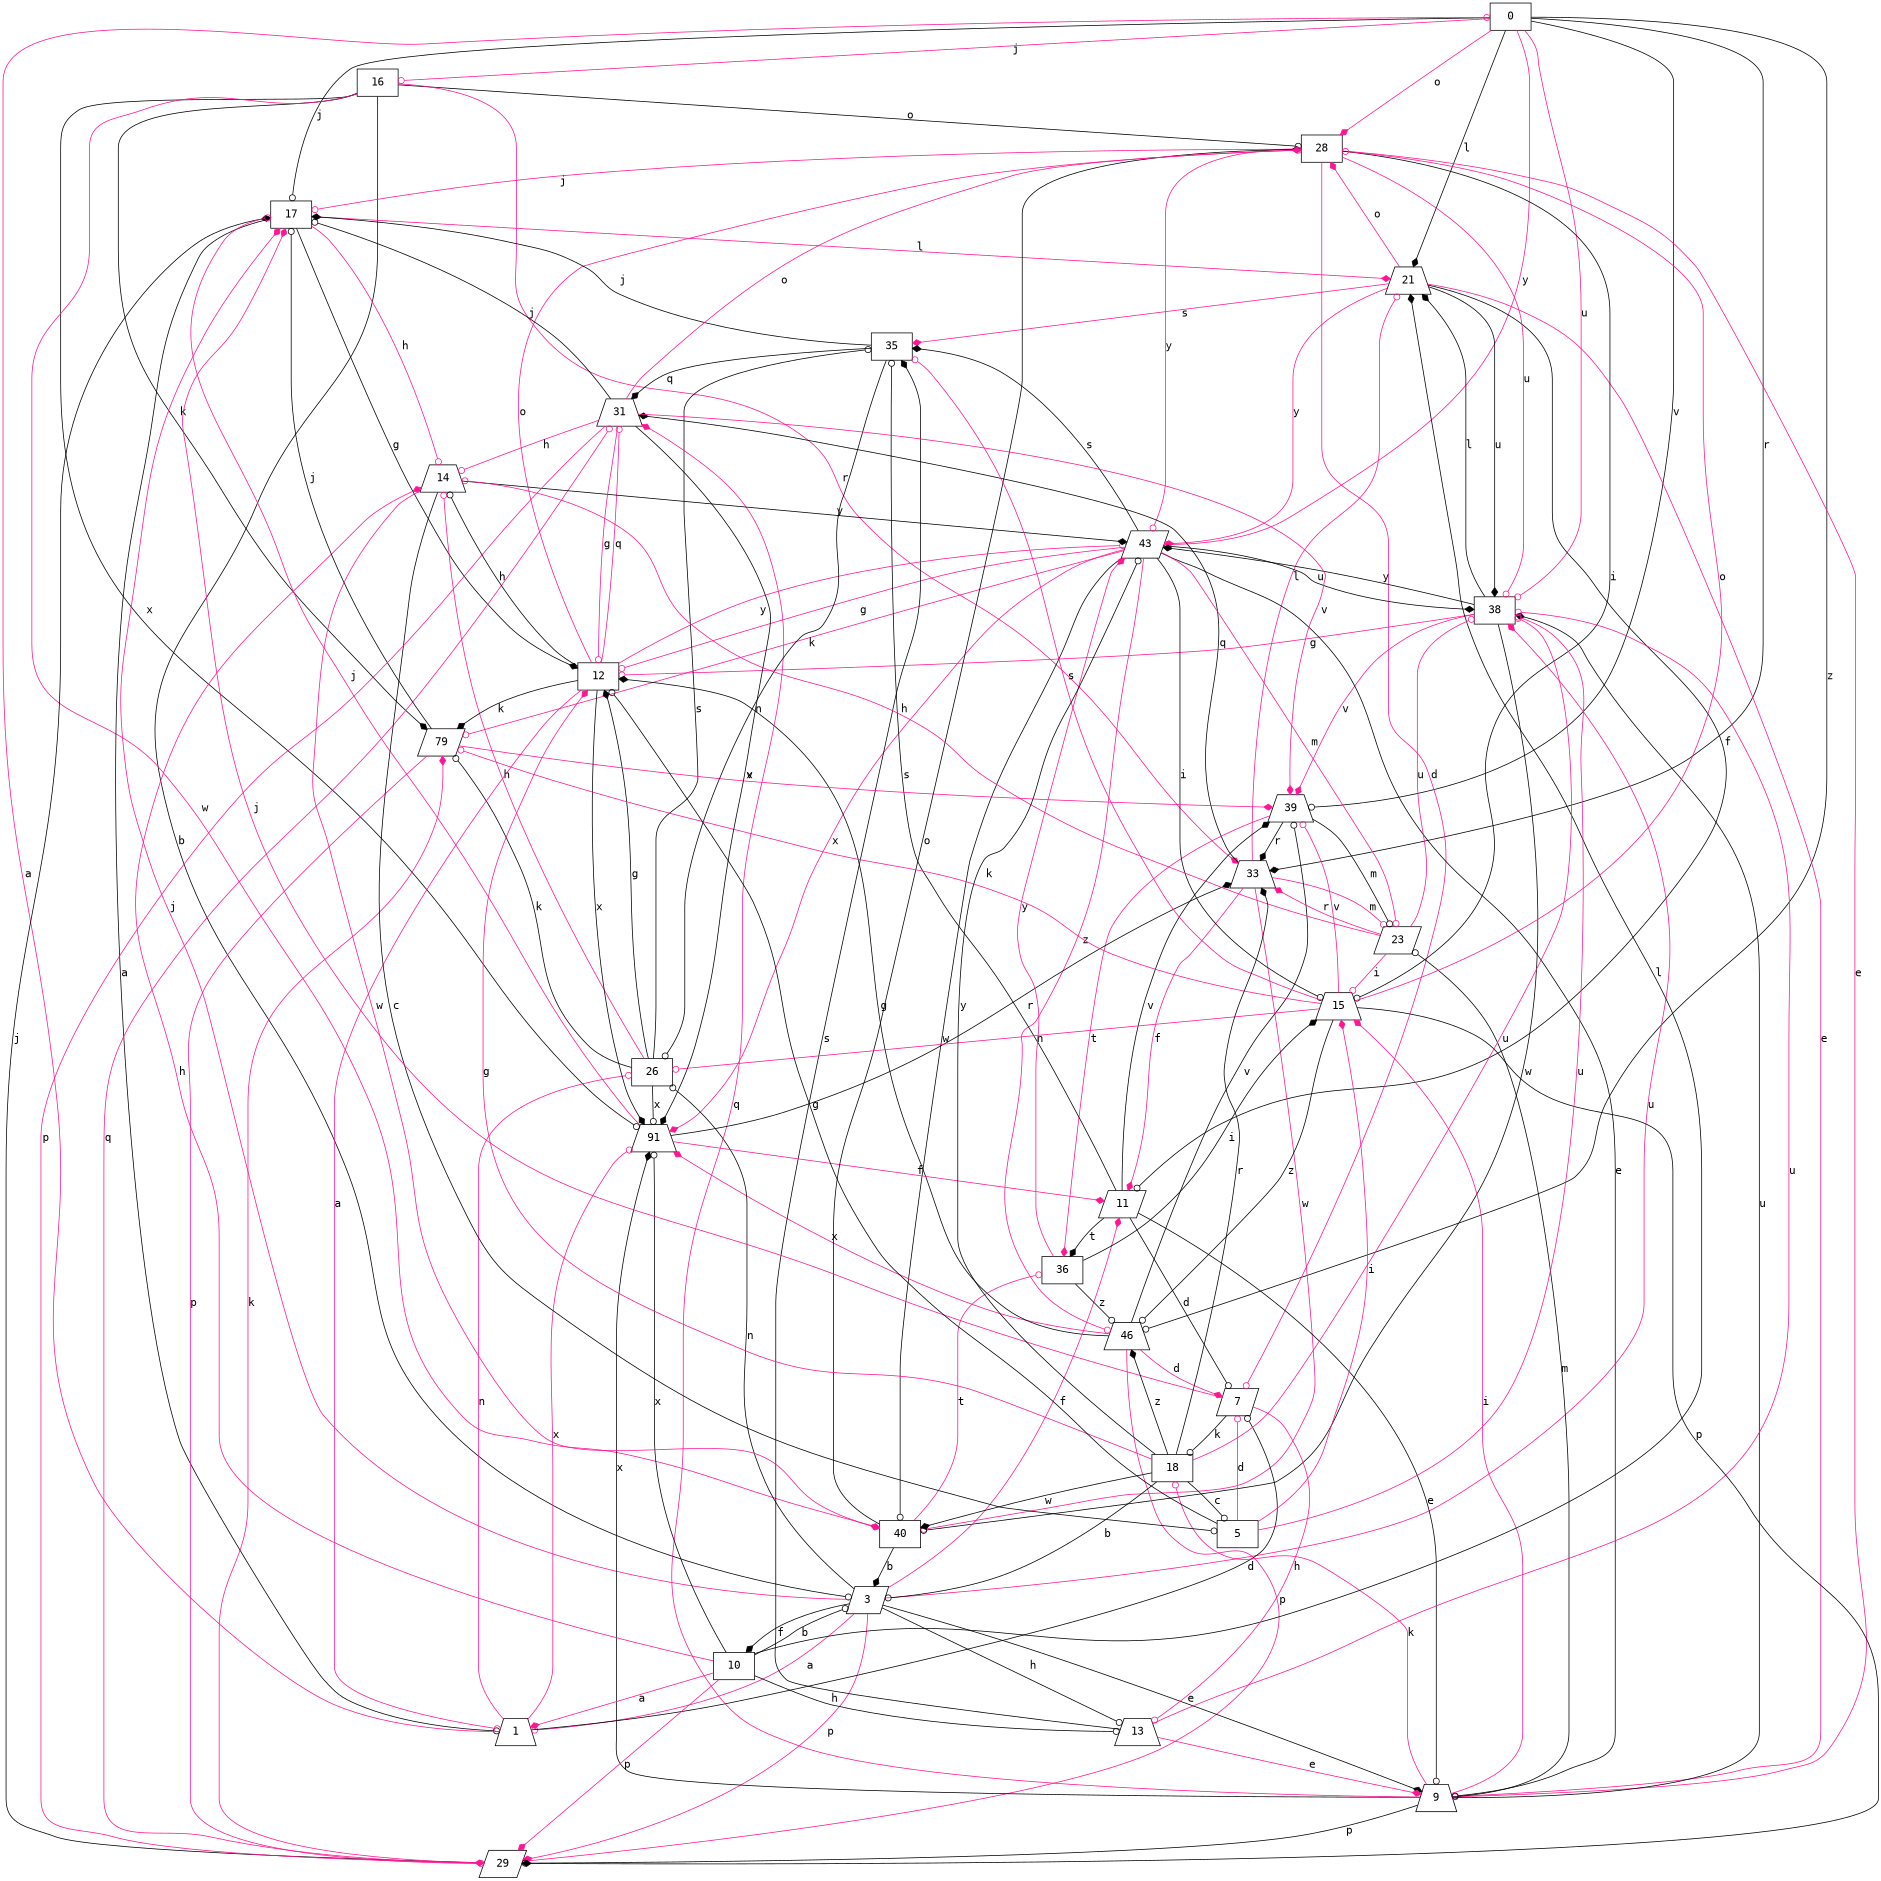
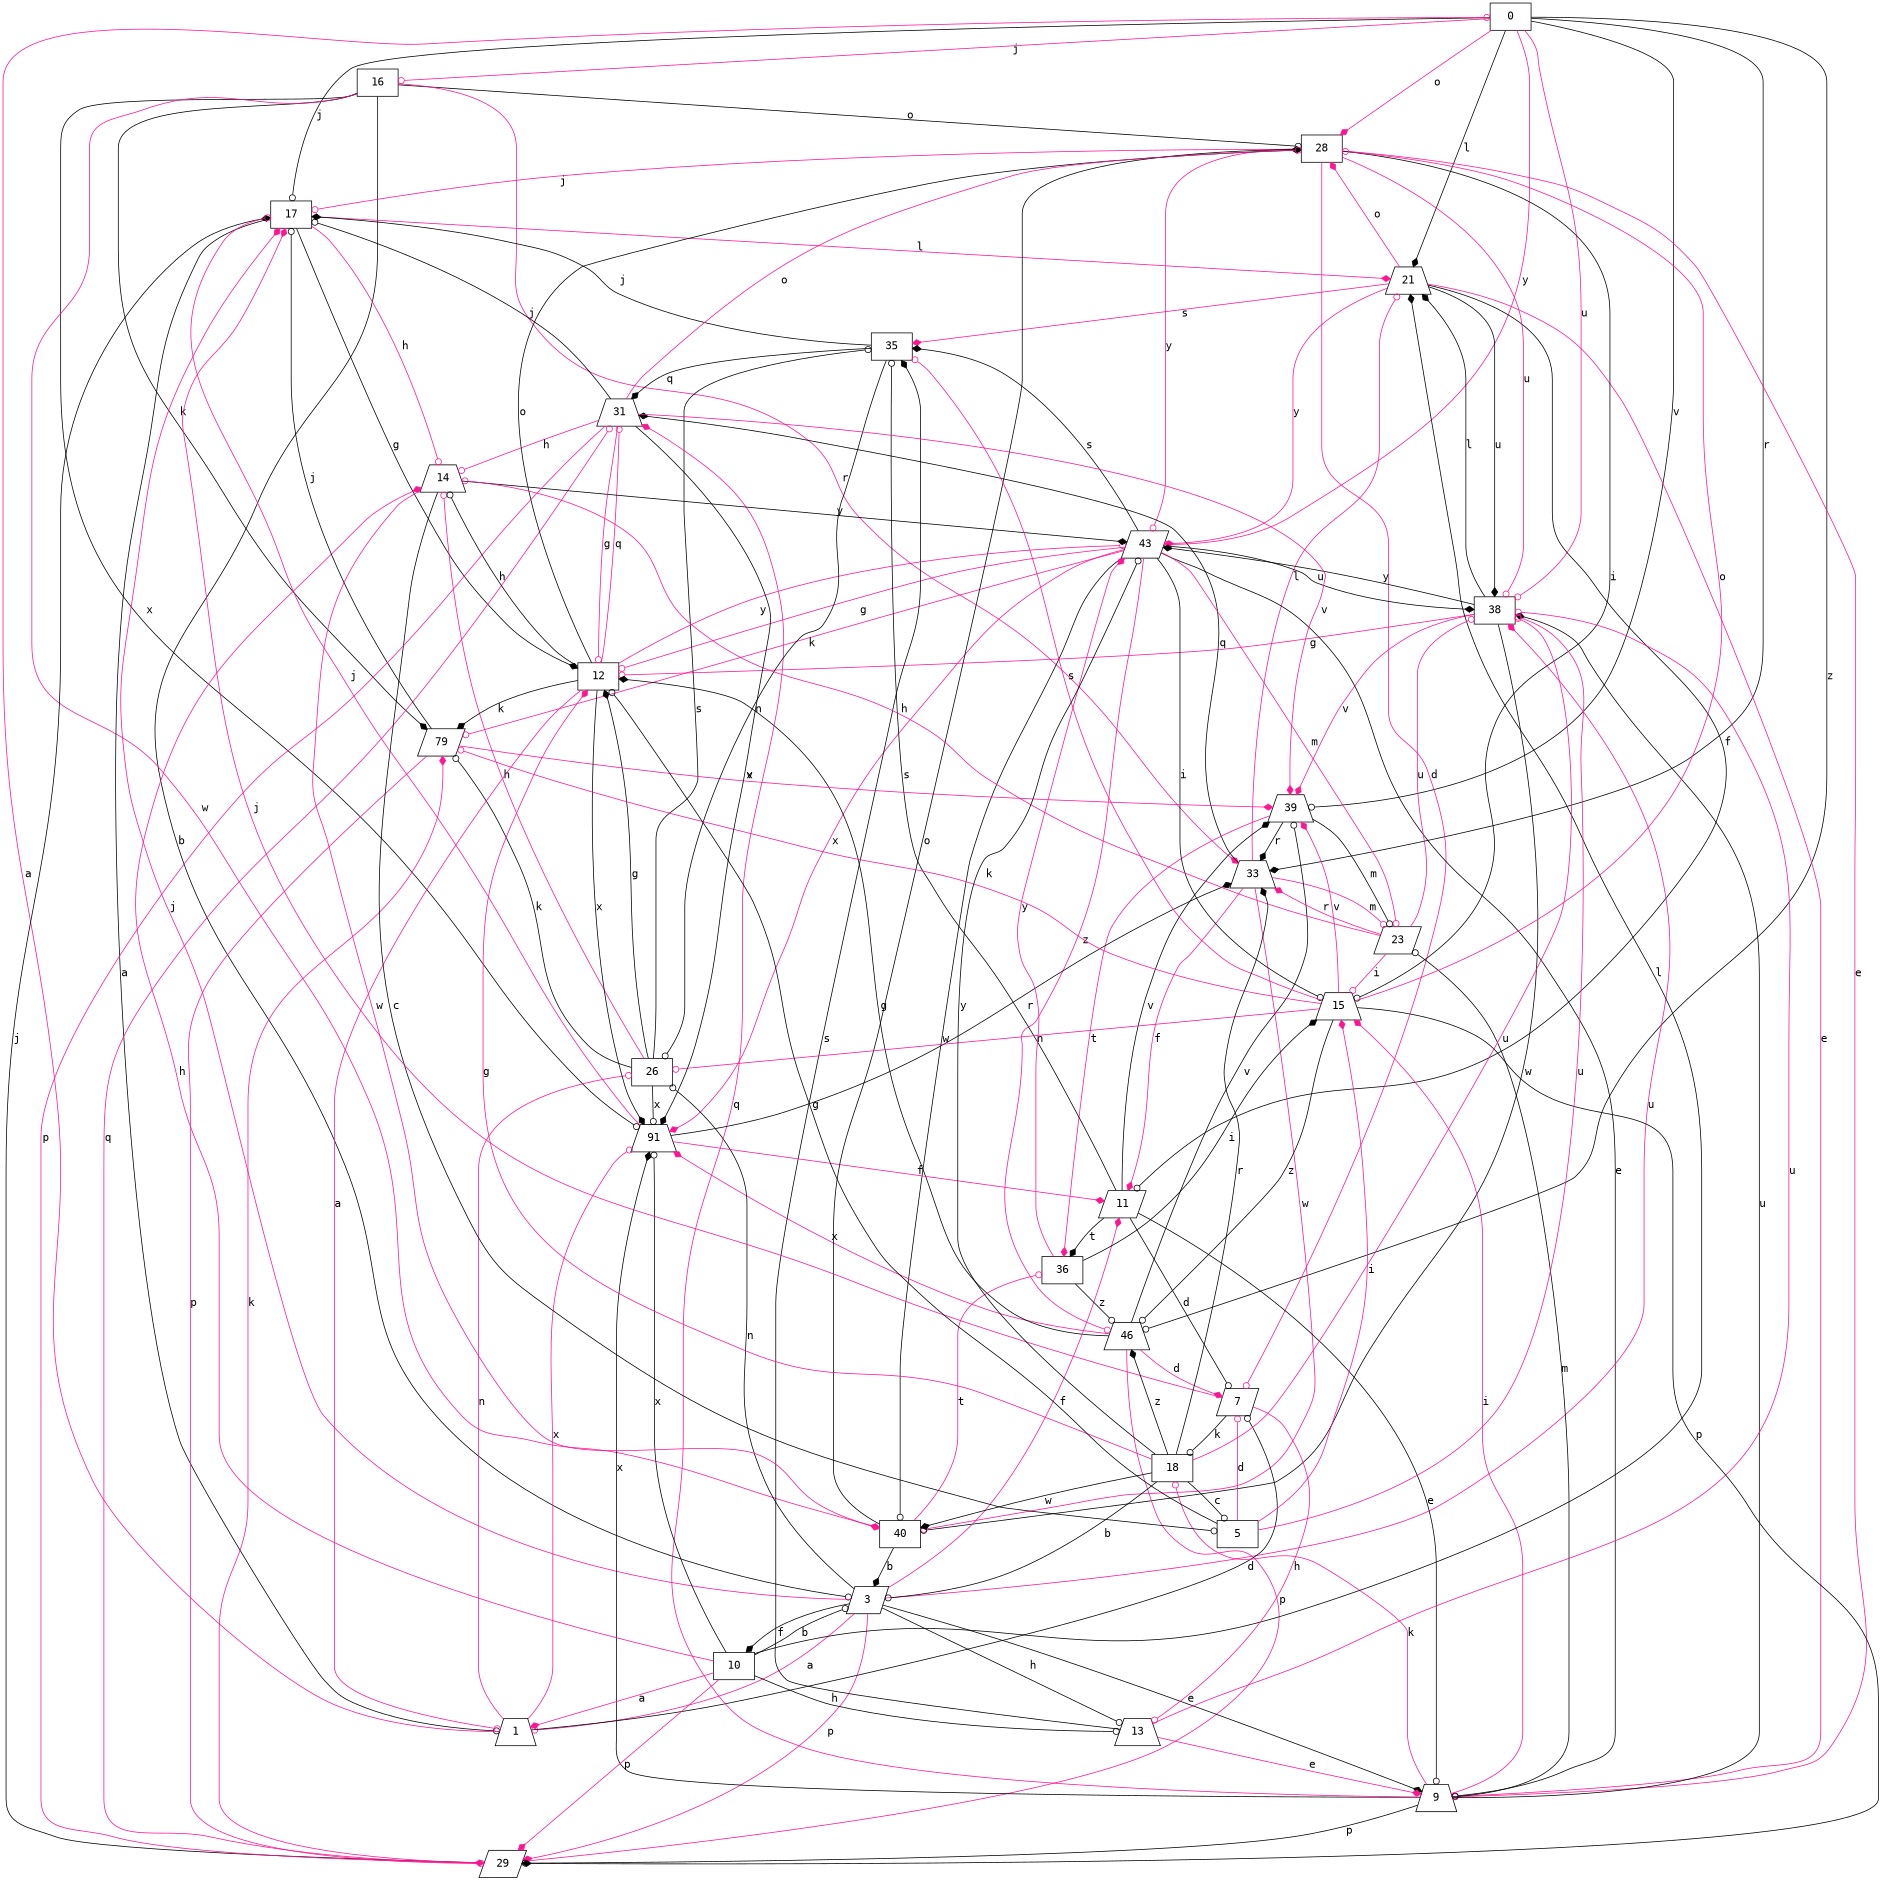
(724, 230) -> (724, 230)
(1332, 907) -> (1332, 909)
